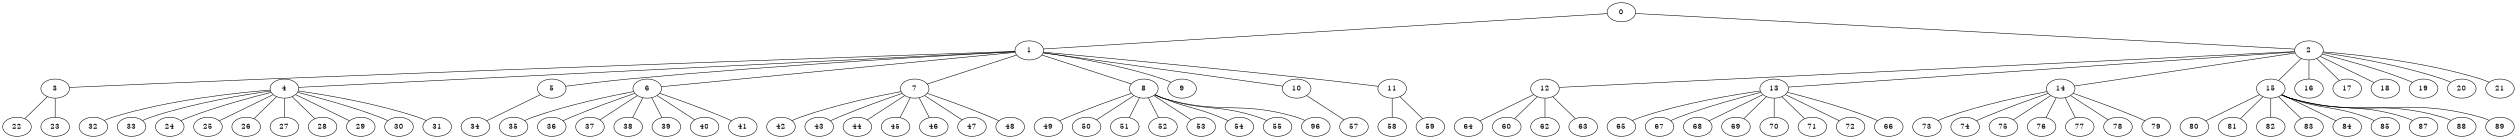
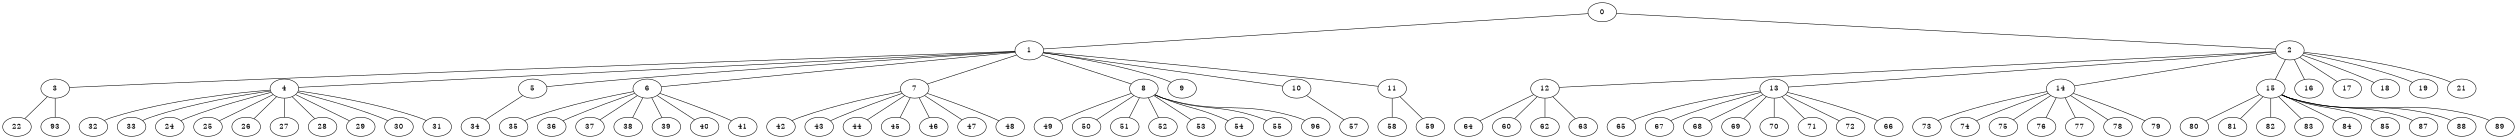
(2462, 89) -> none
(55, 127) -> (55, 127)
